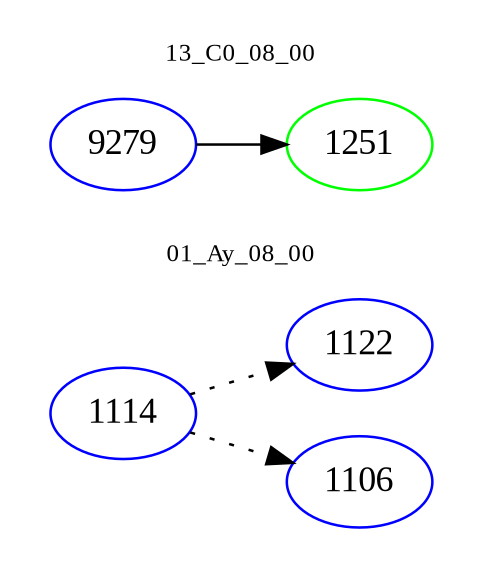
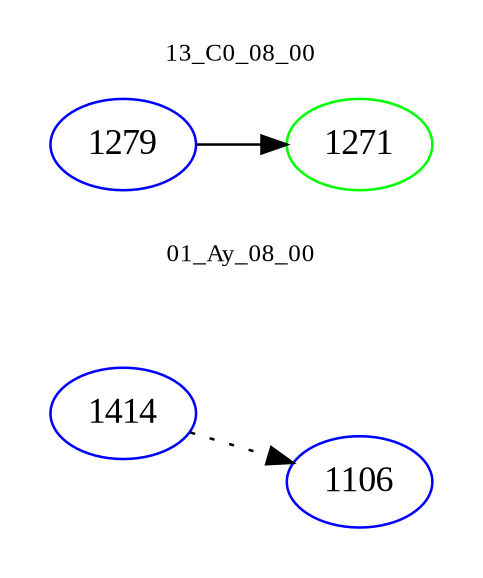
(123, 145) -> (123, 145)
(360, 145) -> (360, 145)
(360, 345) -> none
(123, 413) -> (123, 413)
